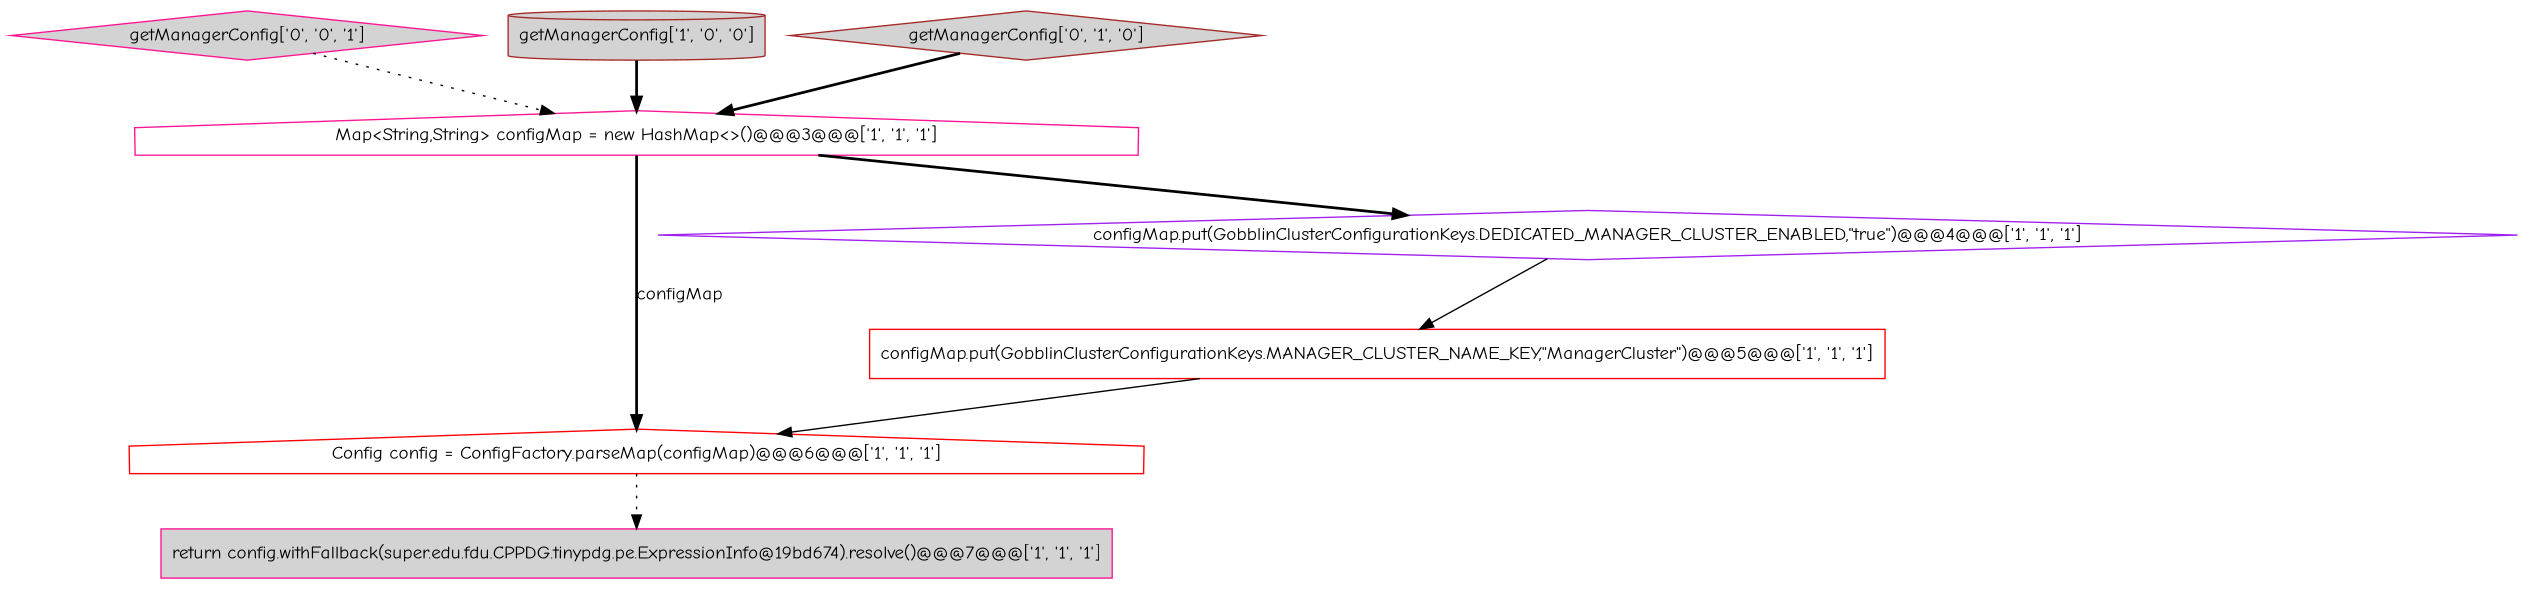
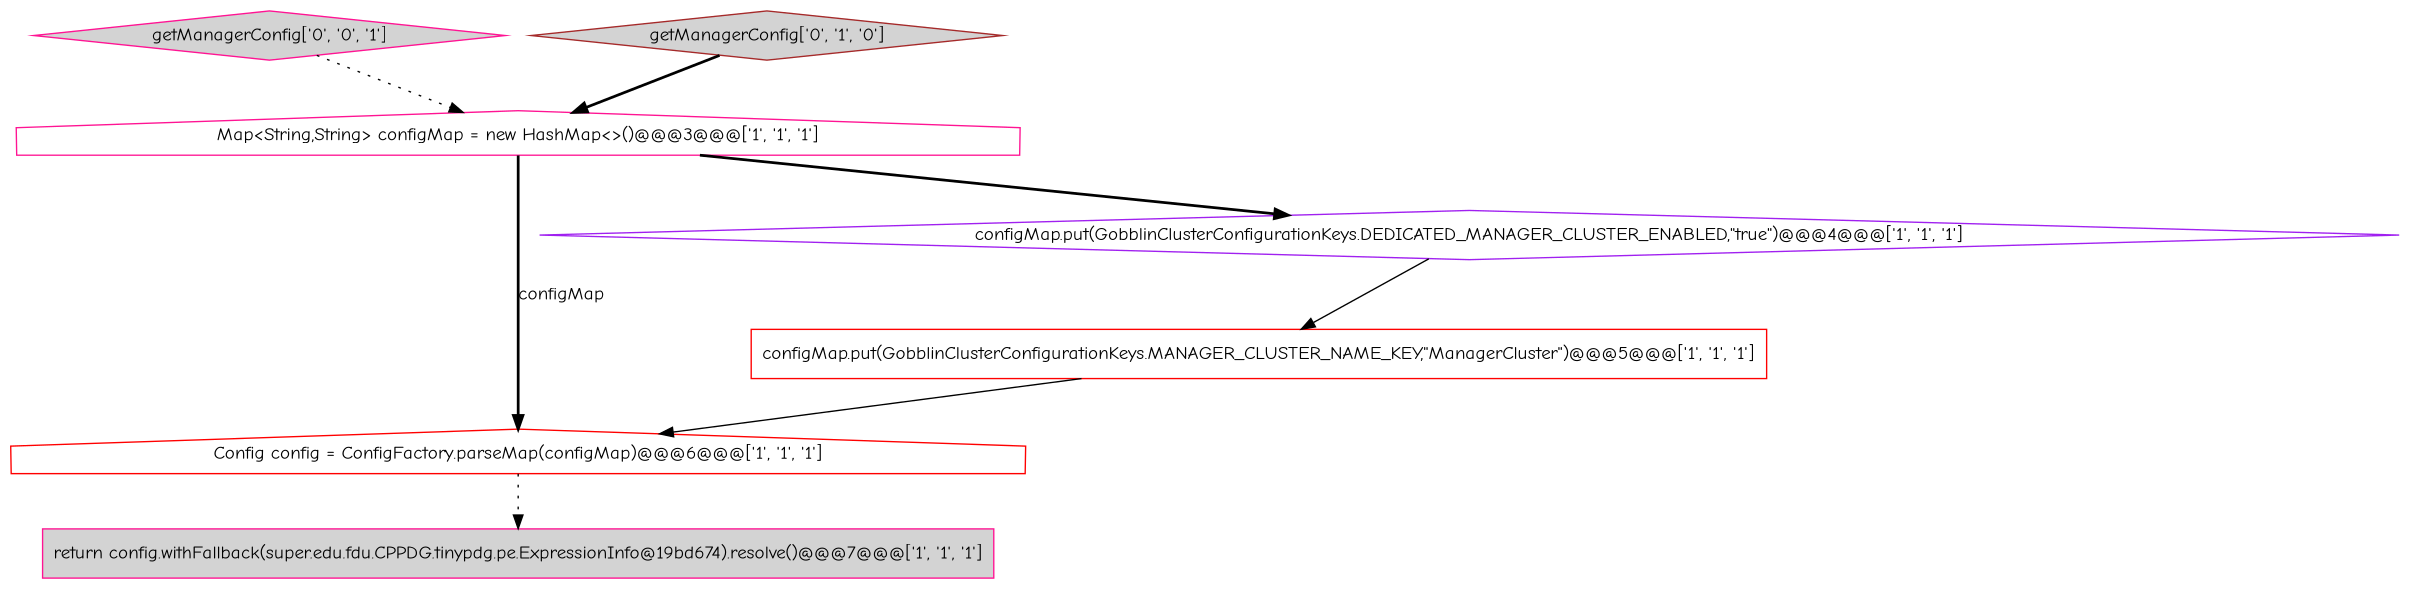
(637, 36) -> none
